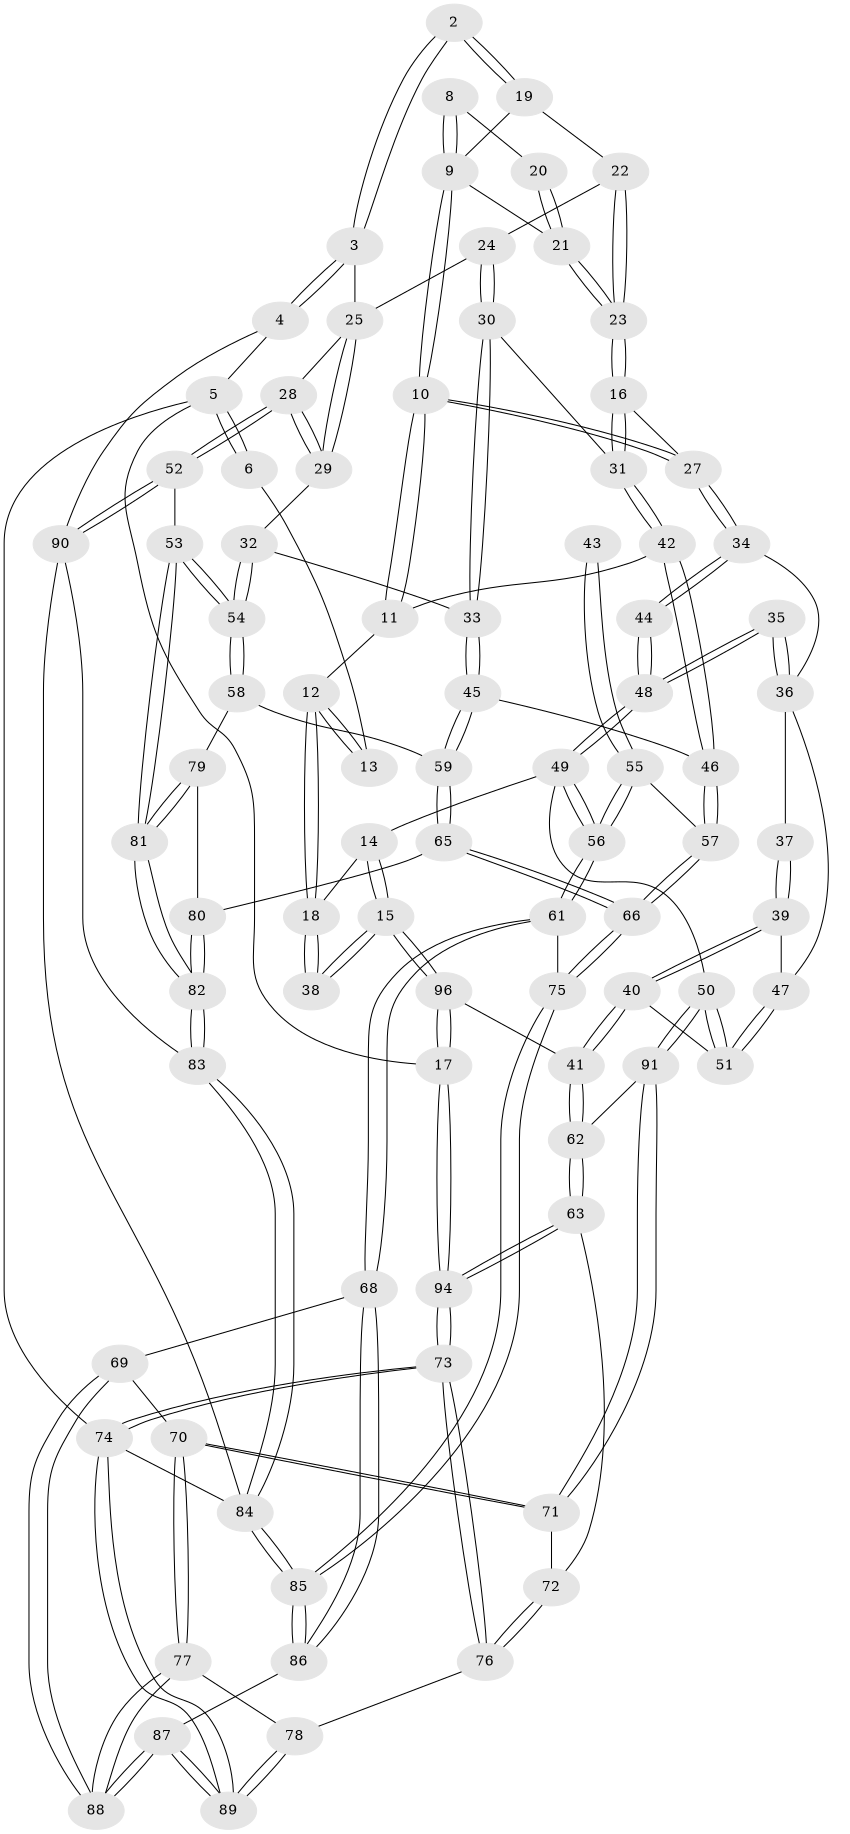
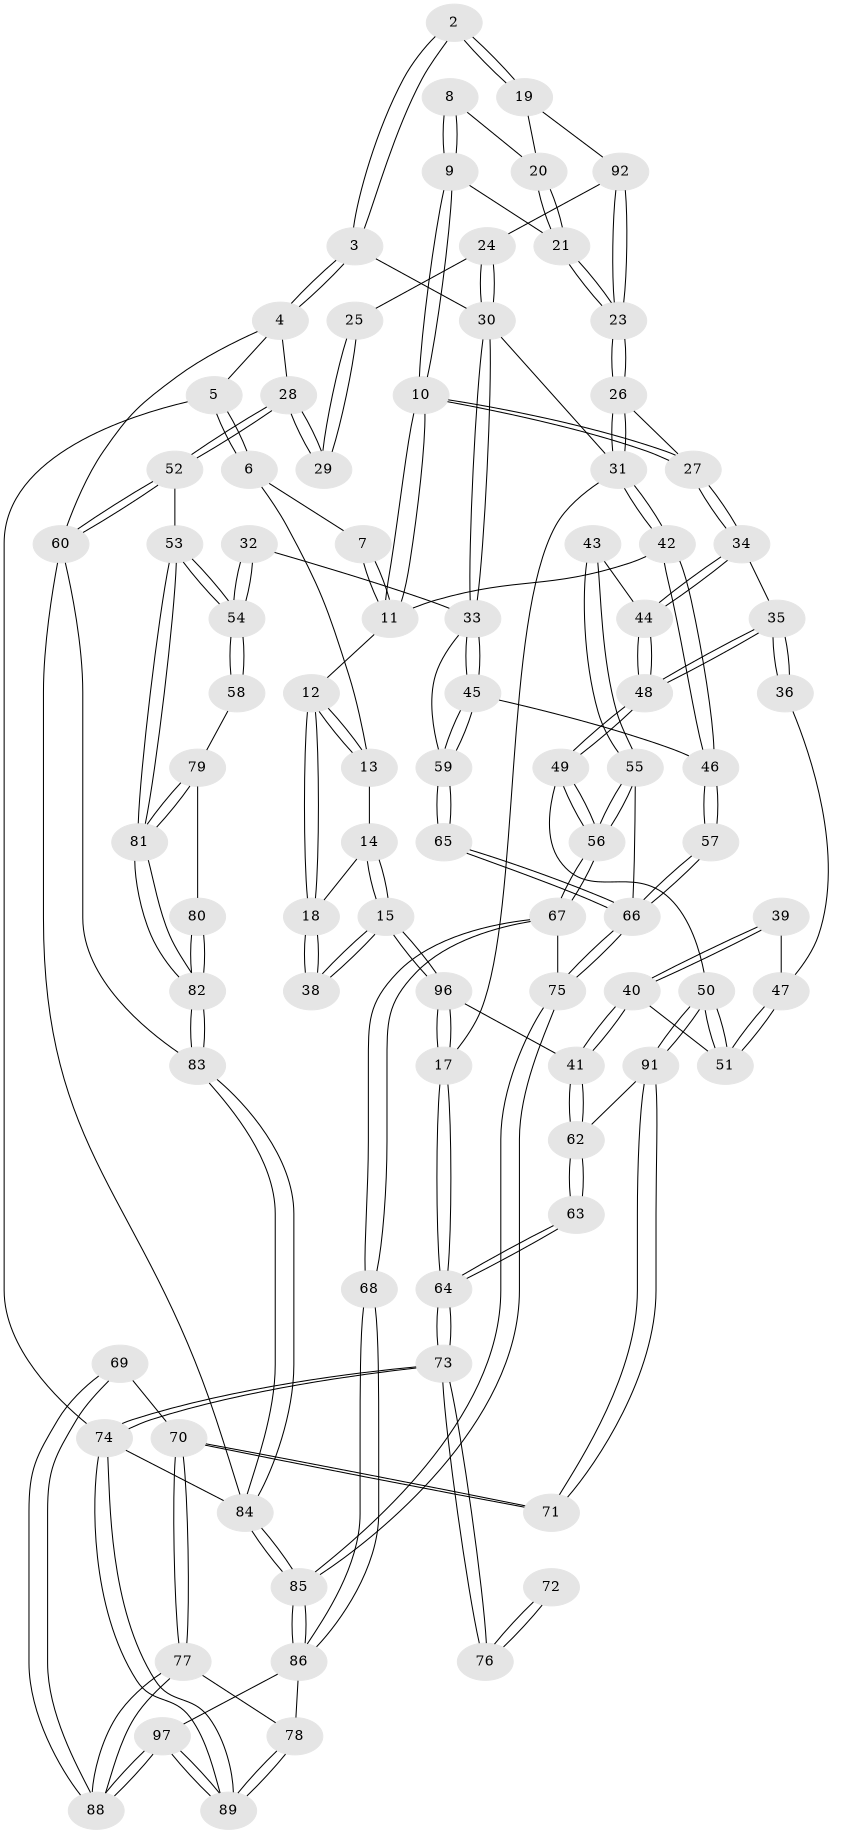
(485, 137) -> (532, 134)
(621, 172) -> (621, 172)
(355, 284) -> (414, 280)
(322, 358) -> (285, 358)
(619, 395) -> (619, 395)
(287, 507) -> none
(61, 544) -> (61, 544)
none -> (363, 544)
none -> (619, 582)
(817, 606) -> (759, 581)
(374, 738) -> (433, 689)
(240, 760) -> (514, 759)
(463, 802) -> (369, 805)
(673, 805) -> (635, 842)
(785, 842) -> none
(324, 885) -> none
(558, 917) -> (558, 917)
(444, 1289) -> (444, 1289)
(245, 1327) -> none
(604, 1396) -> none
(552, 1550) -> none
(390, 1699) -> (297, 1699)
(162, 1736) -> (162, 1736)
